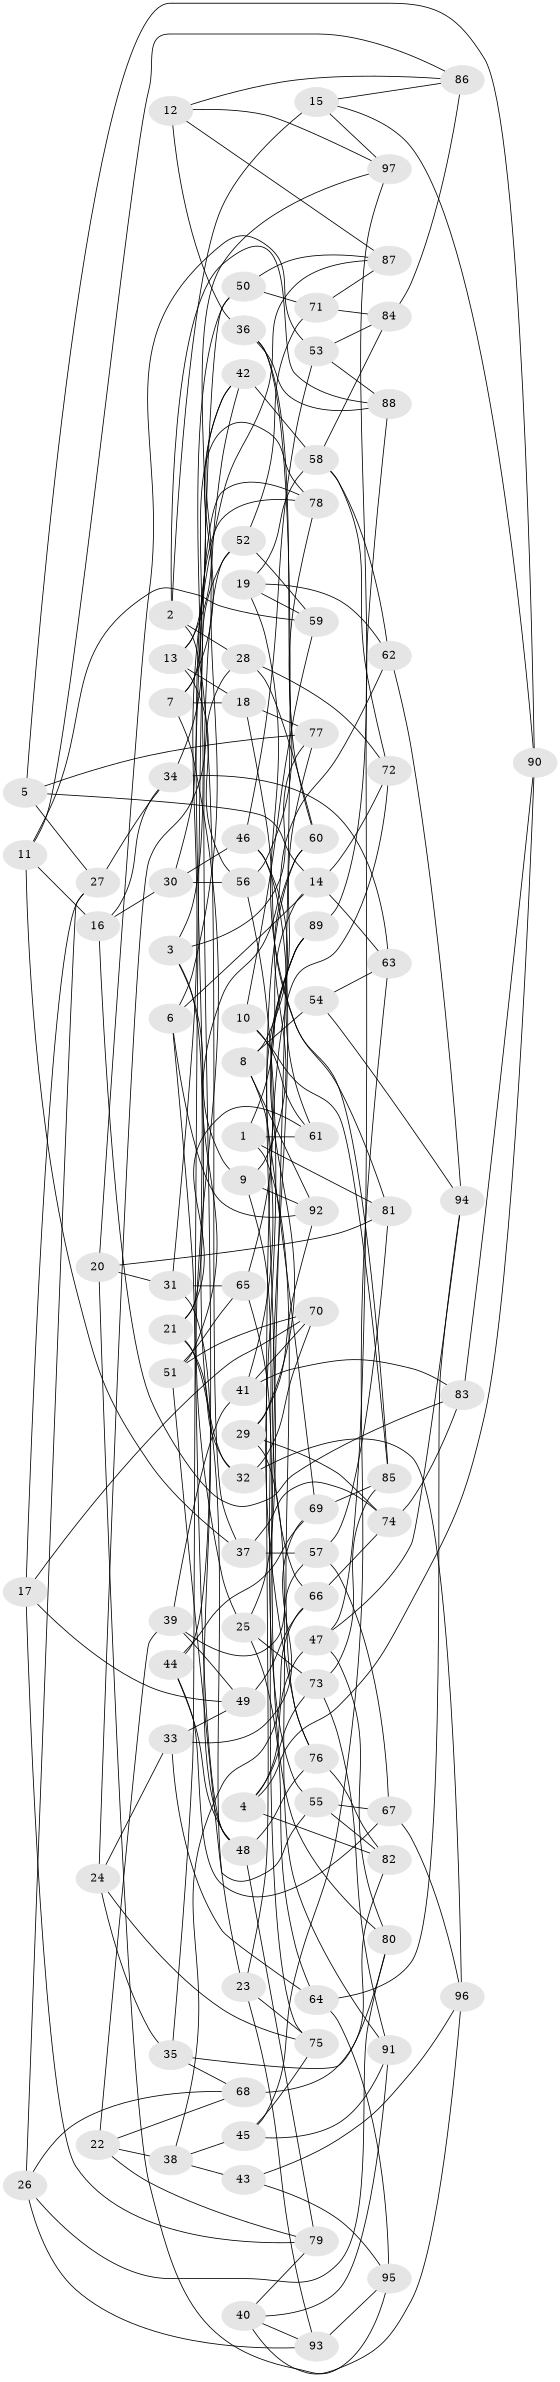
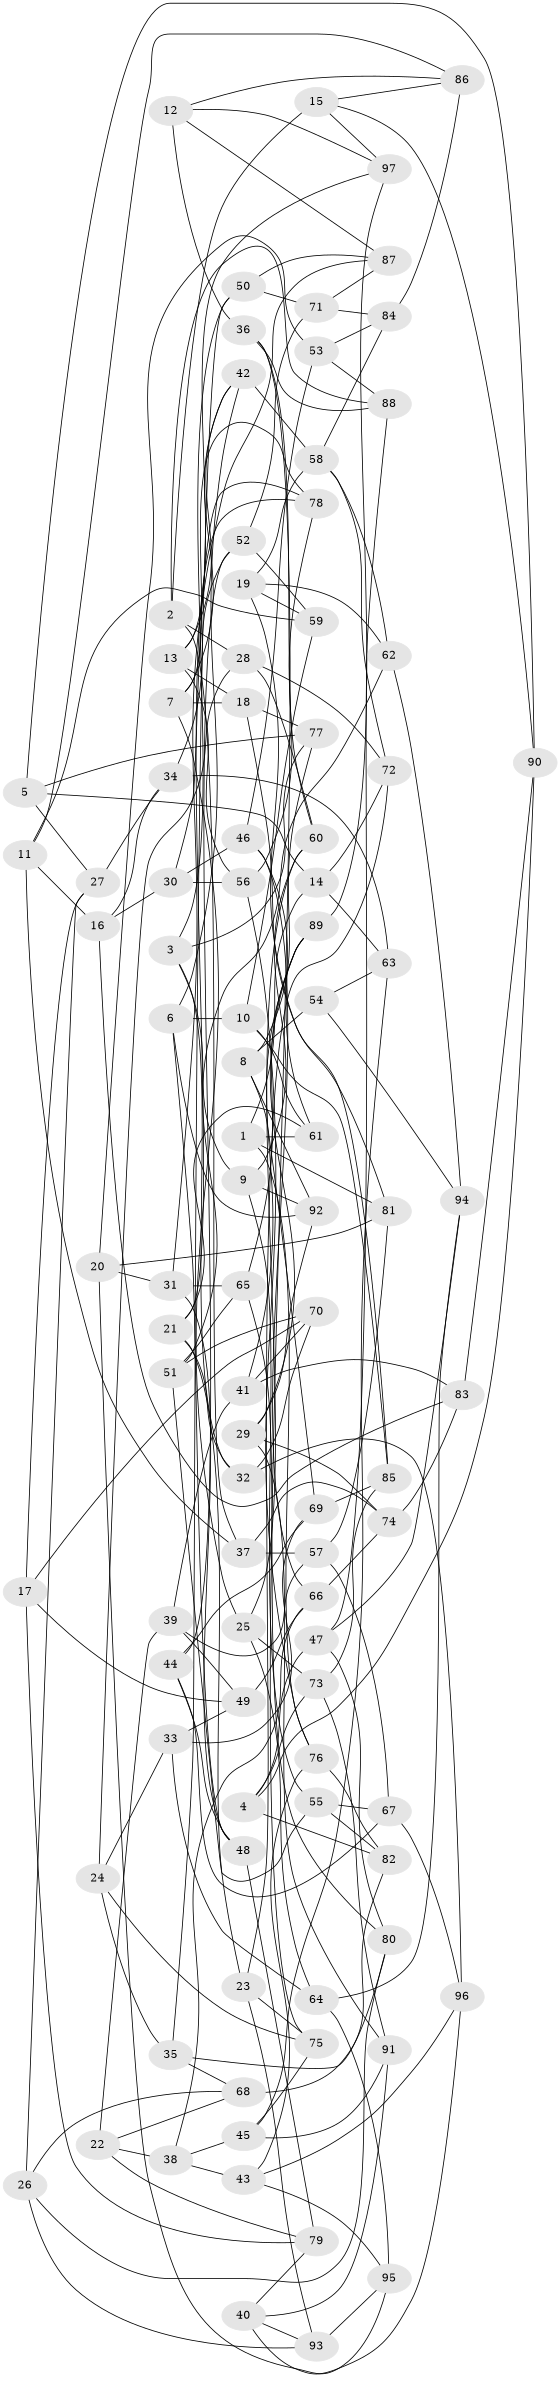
(245, 951) -> (207, 1019)
(290, 1787) -> (280, 1969)
